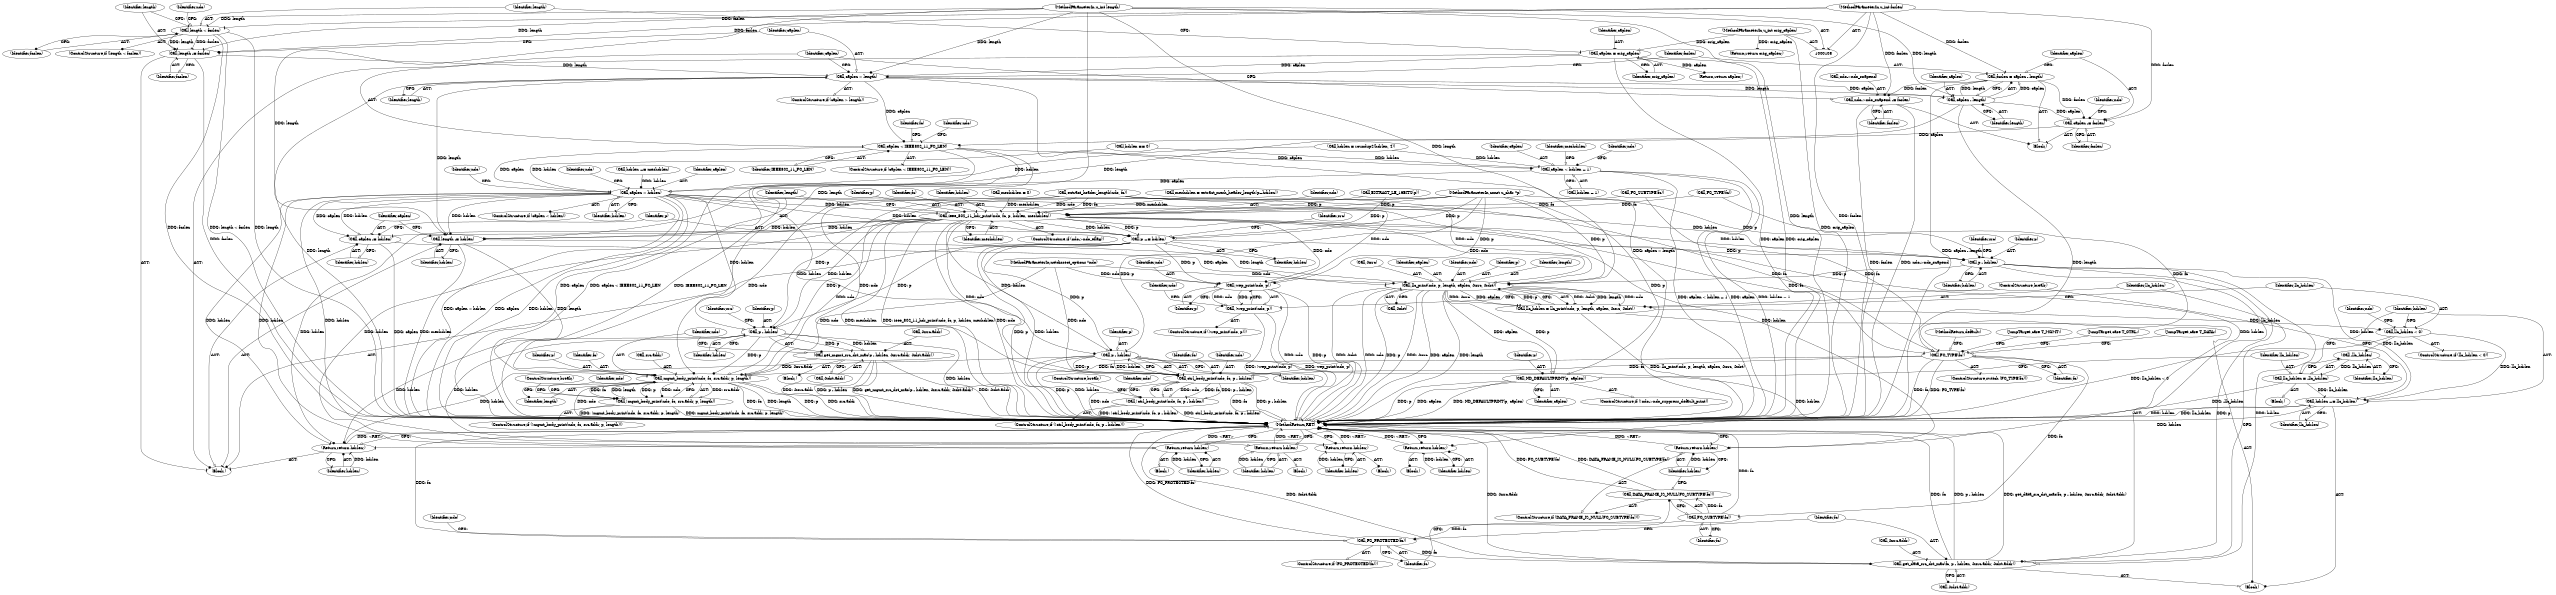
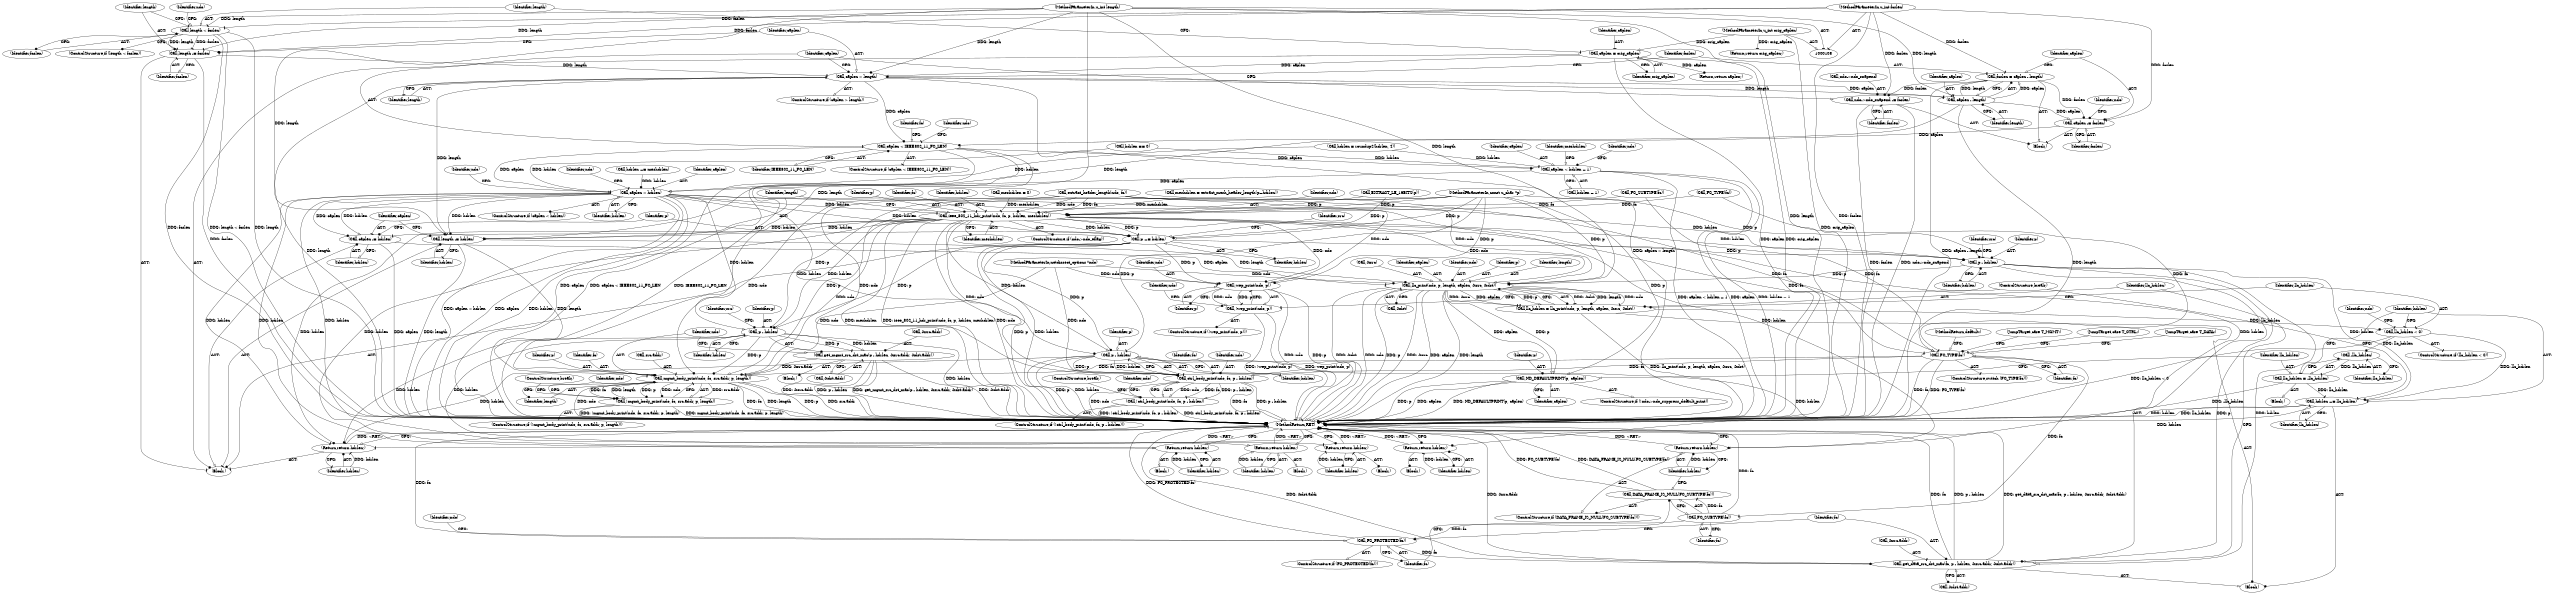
(163, 42) -> (163, 42)
(1875, 86) -> (1875, 86)
(436, 332) -> (436, 332)
